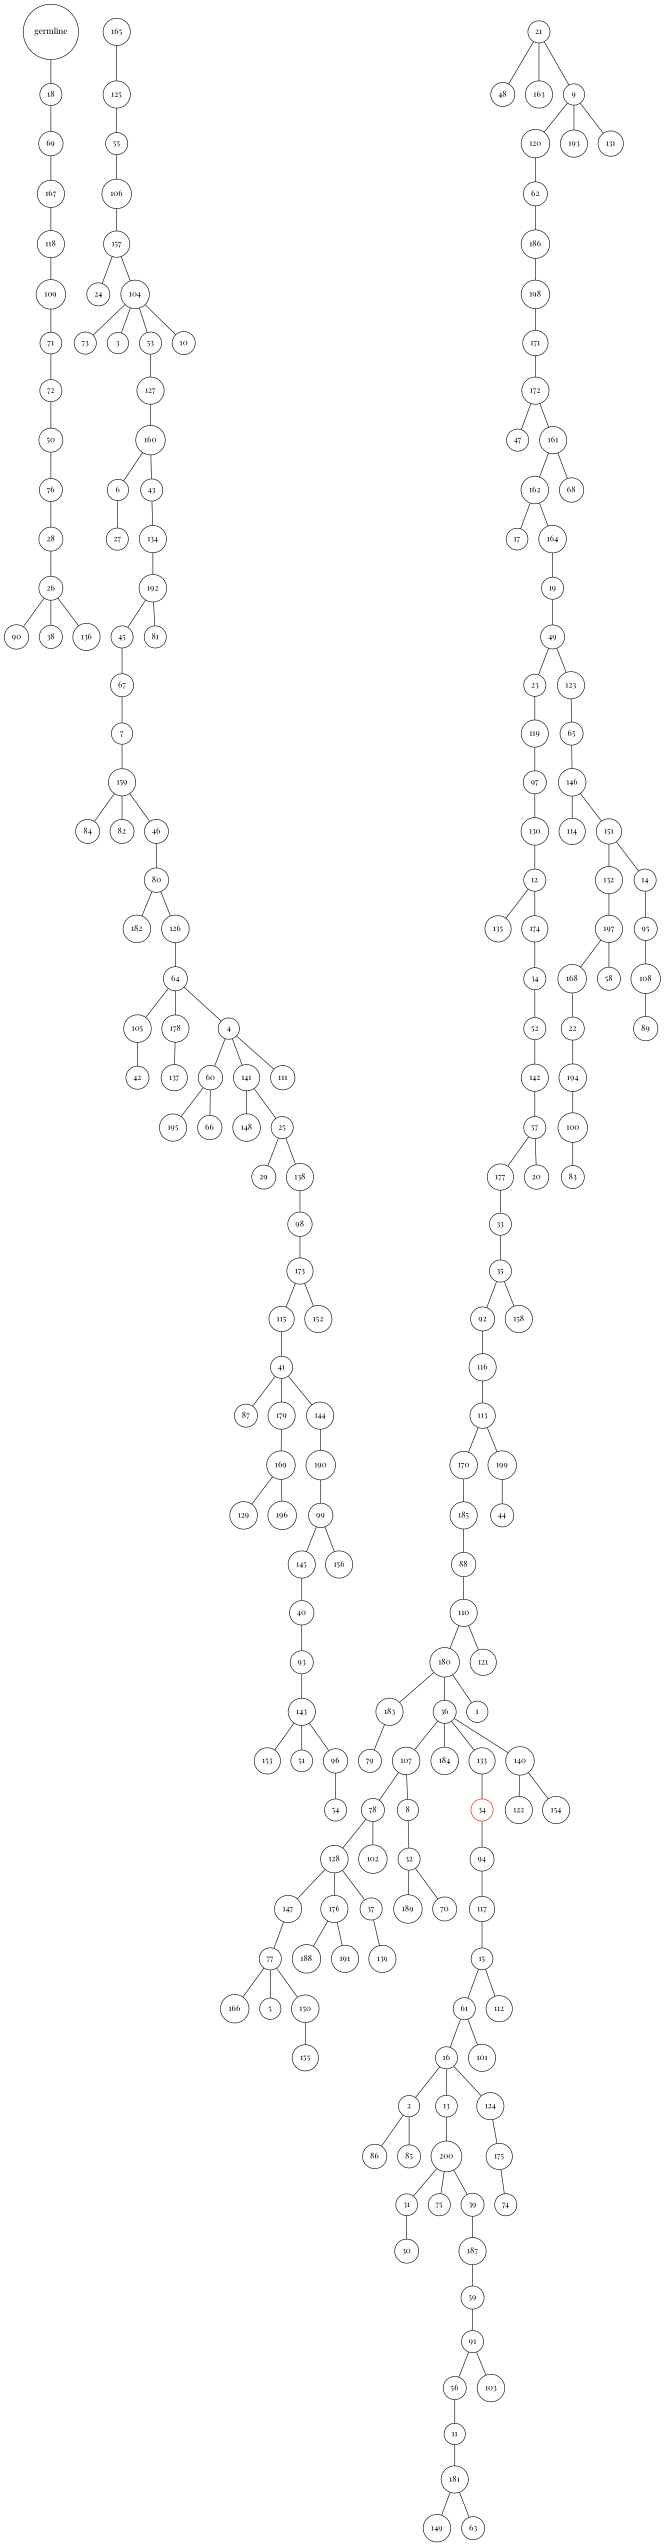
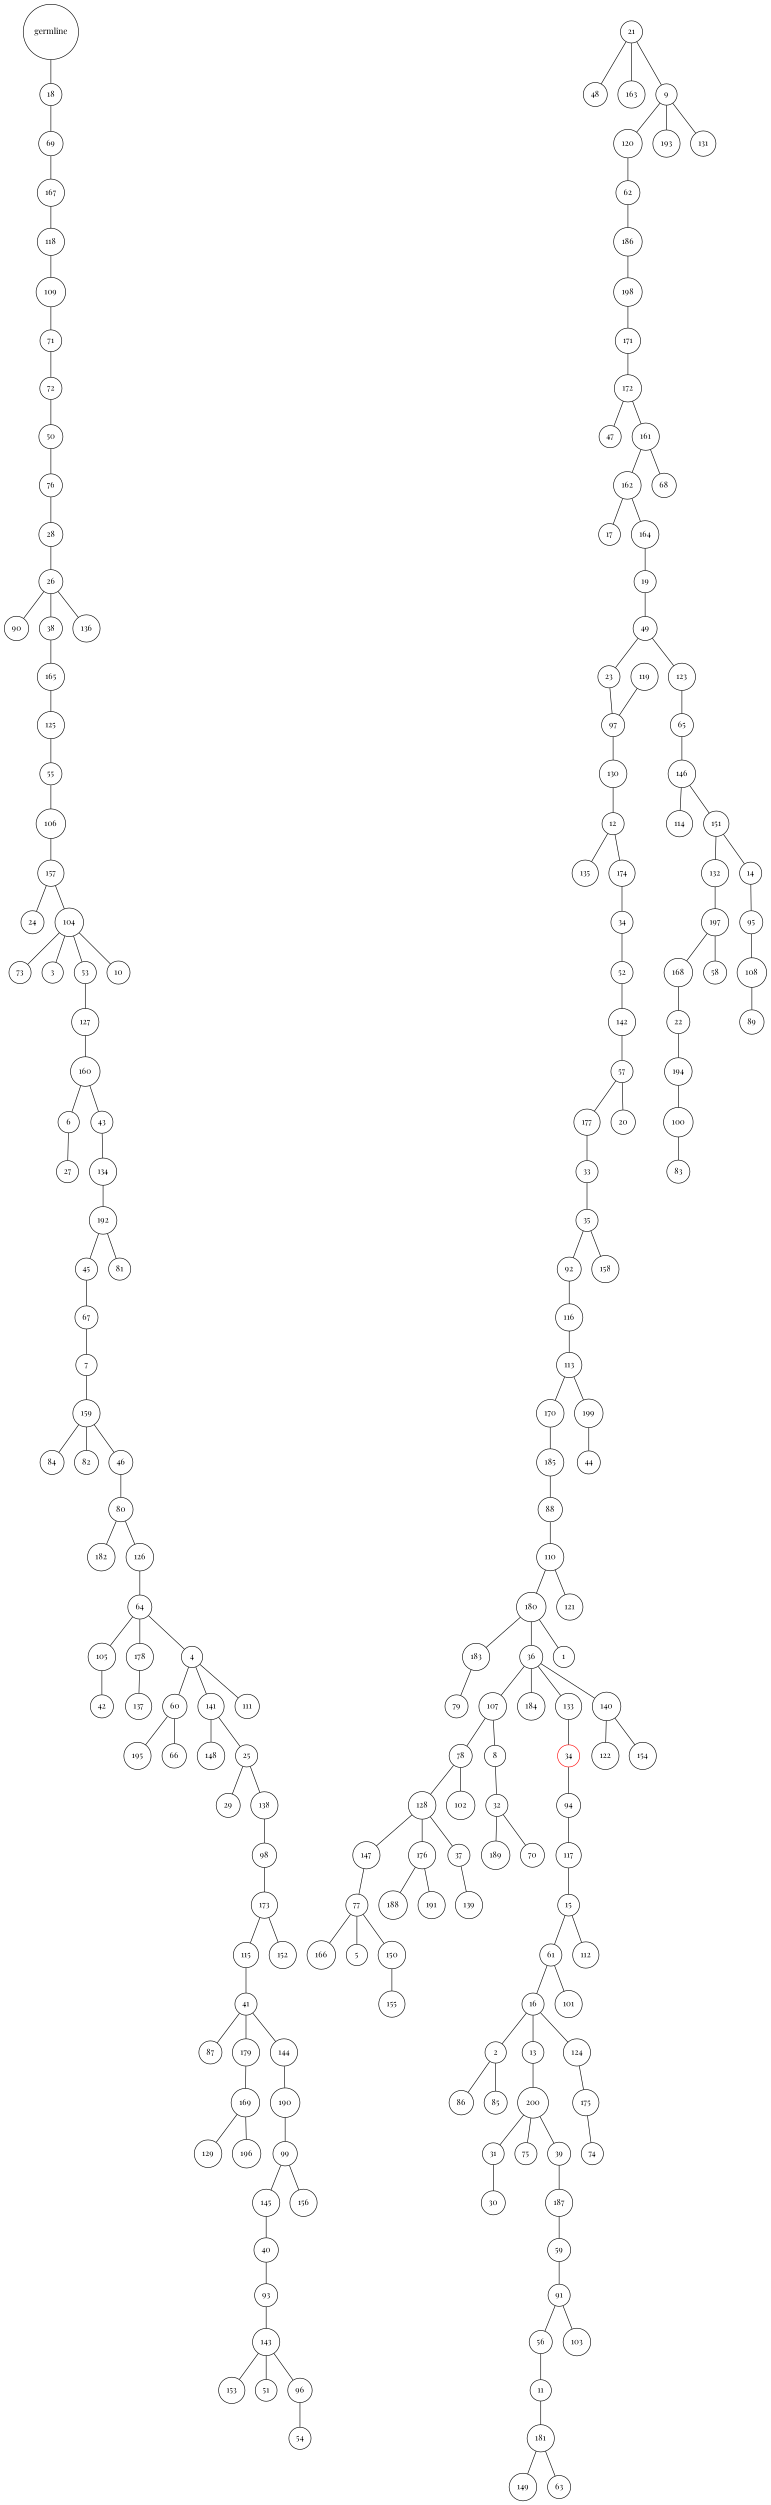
none -> (51, 652)
(535, 708) -> (611, 701)
